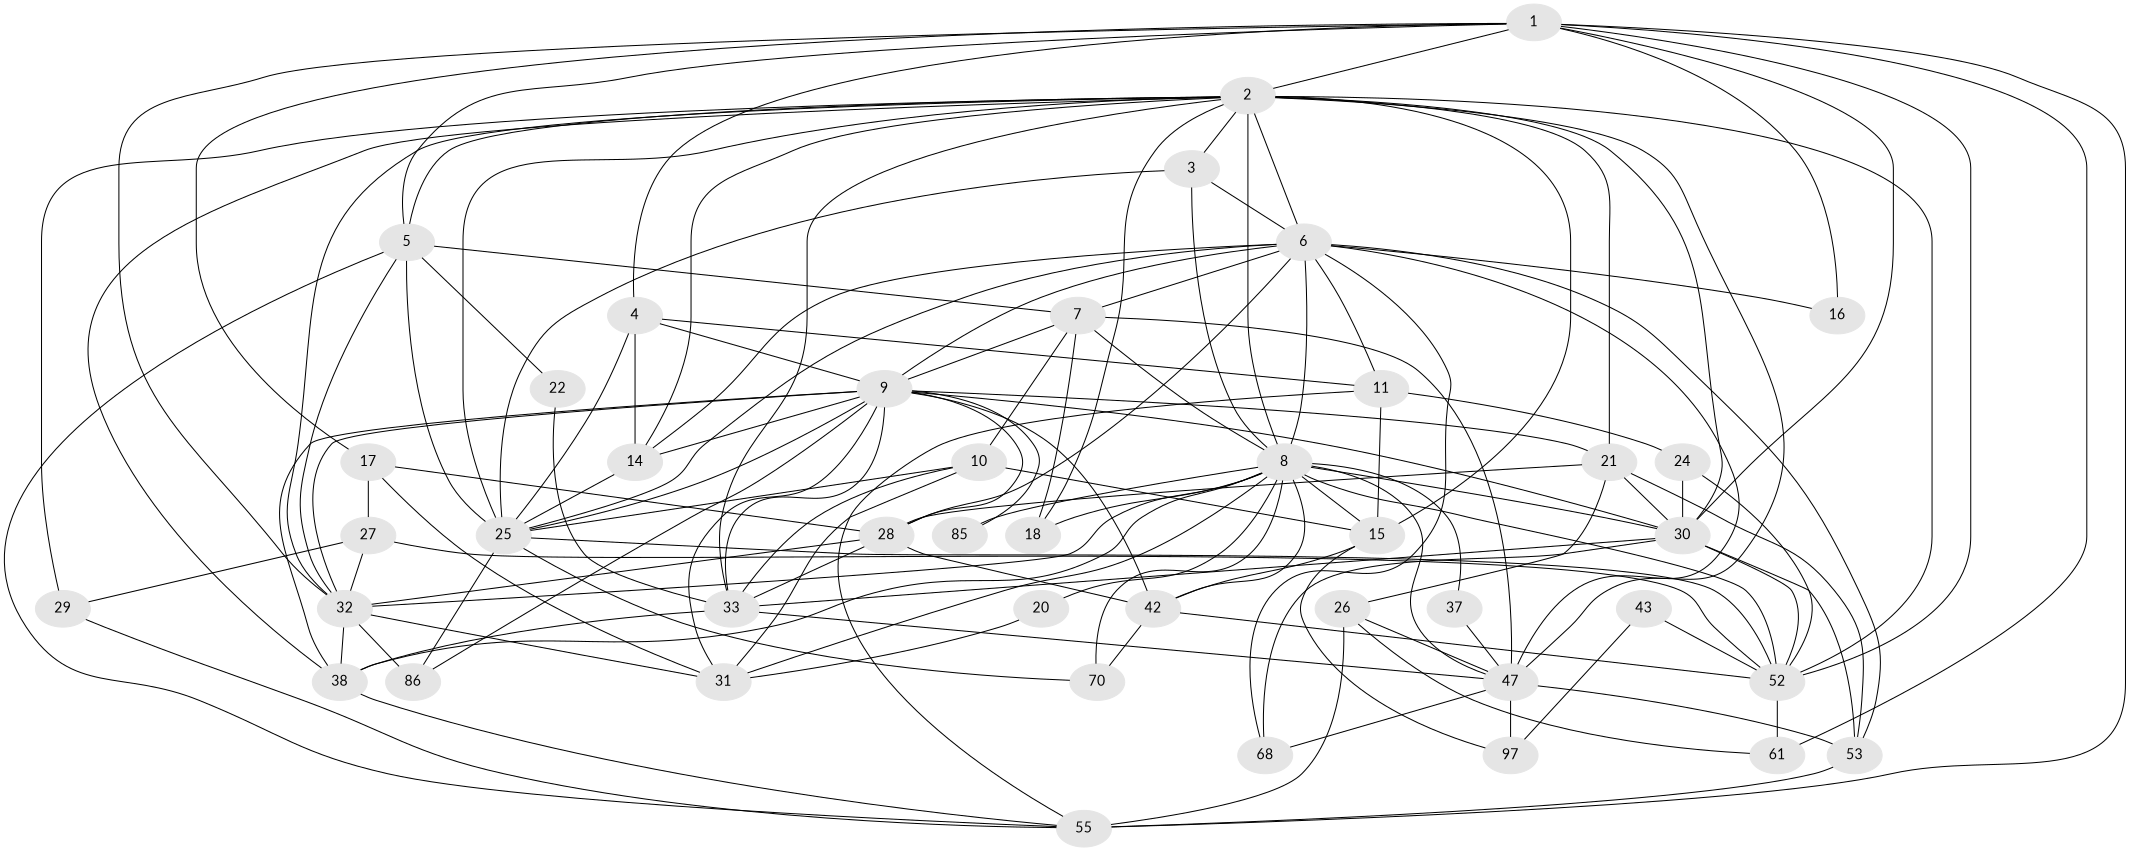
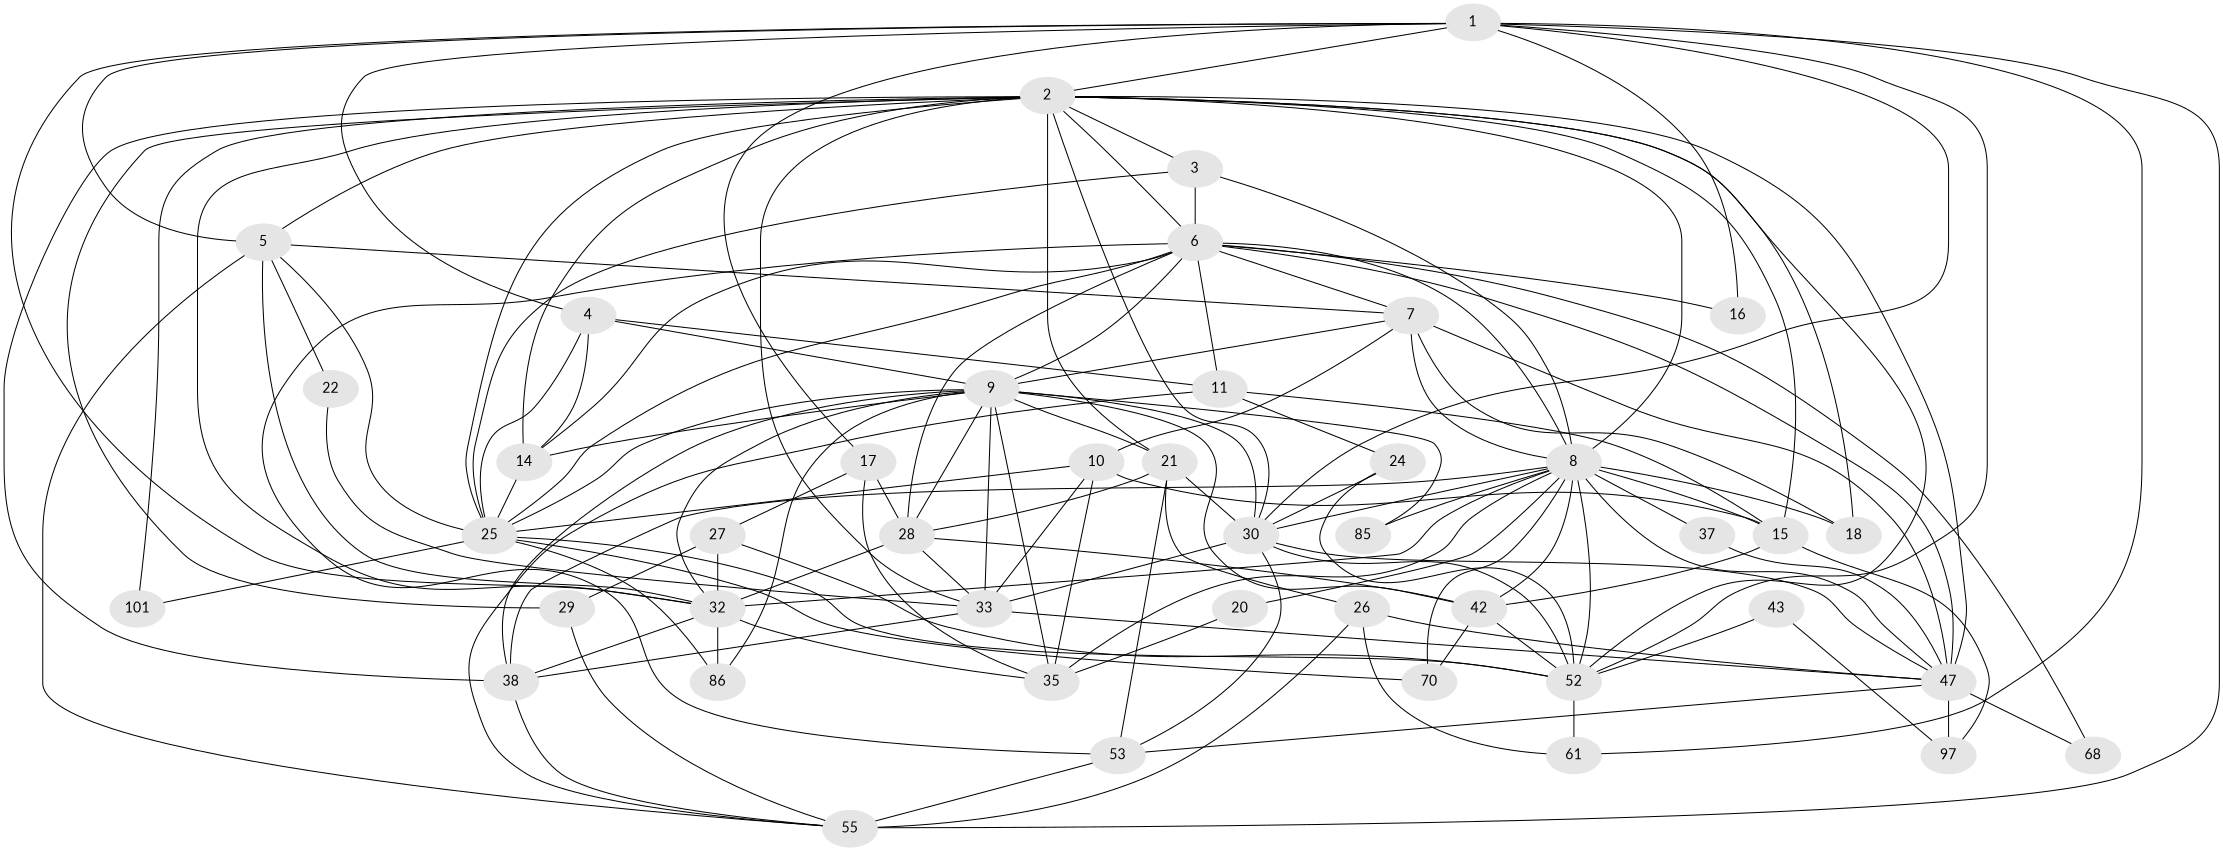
(1325, 579) -> (1615, 564)
none -> (137, 609)
(724, 682) -> (1052, 682)
